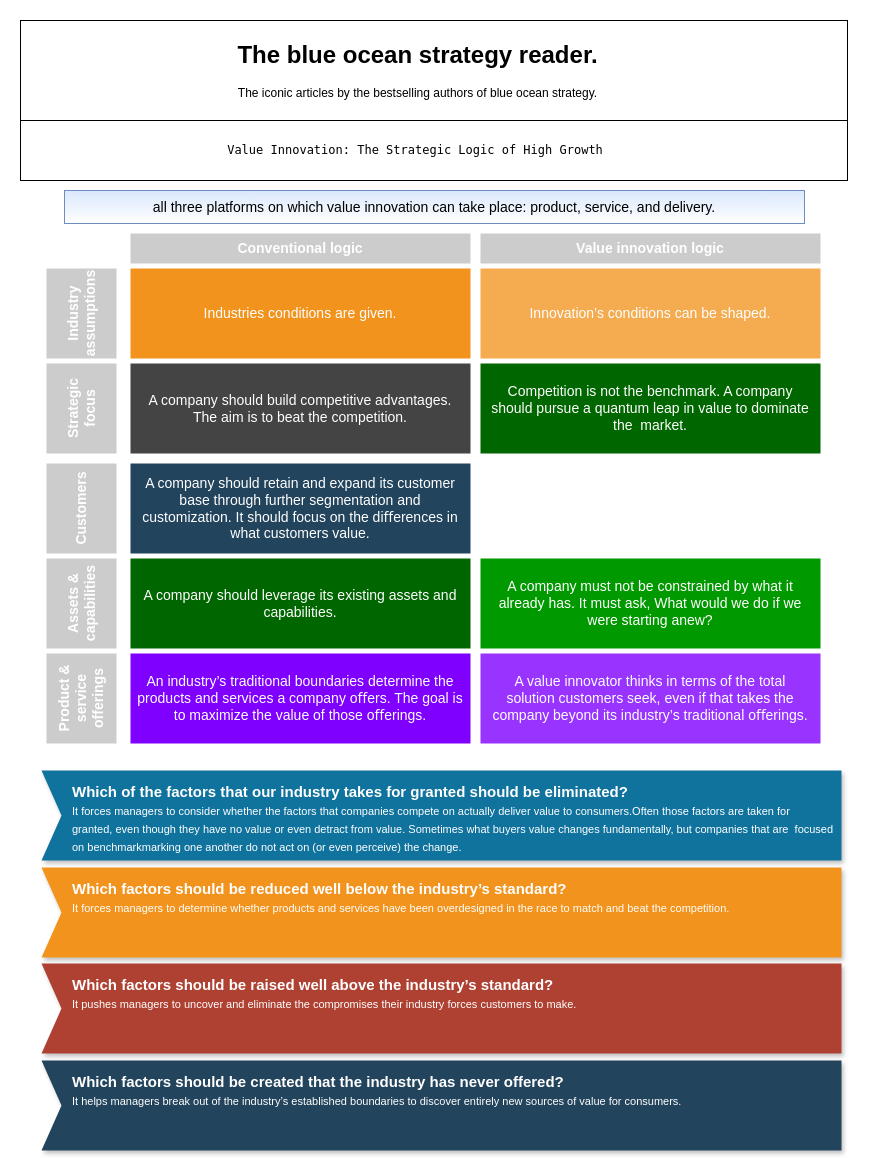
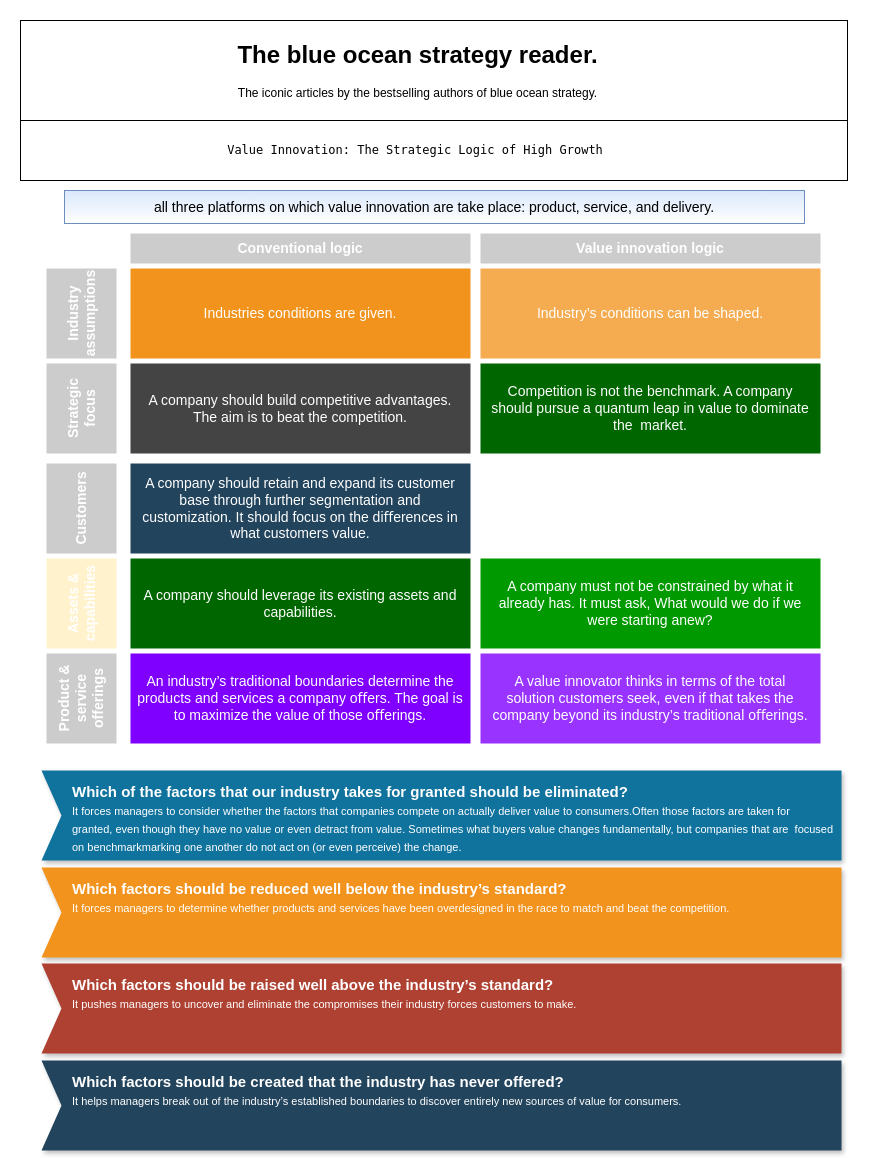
(435, 208) -> (435, 208)
(651, 314) -> (651, 314)
(82, 604) -> (82, 604)
